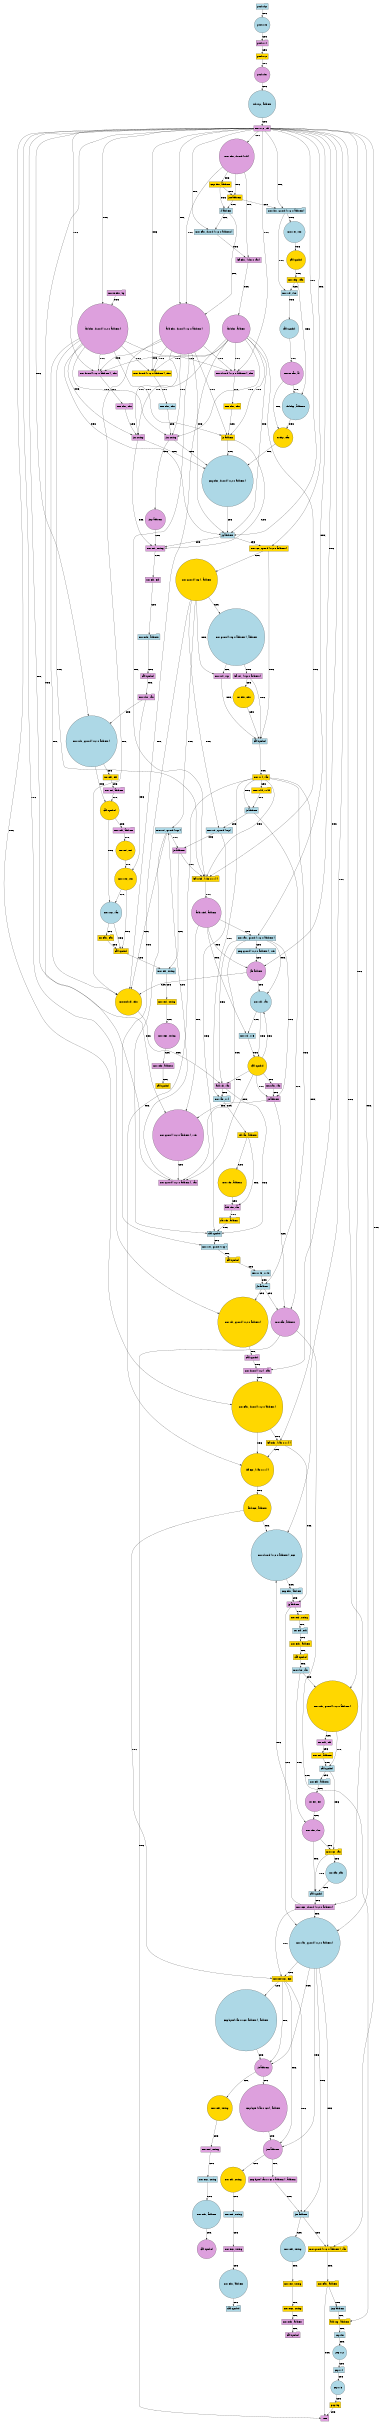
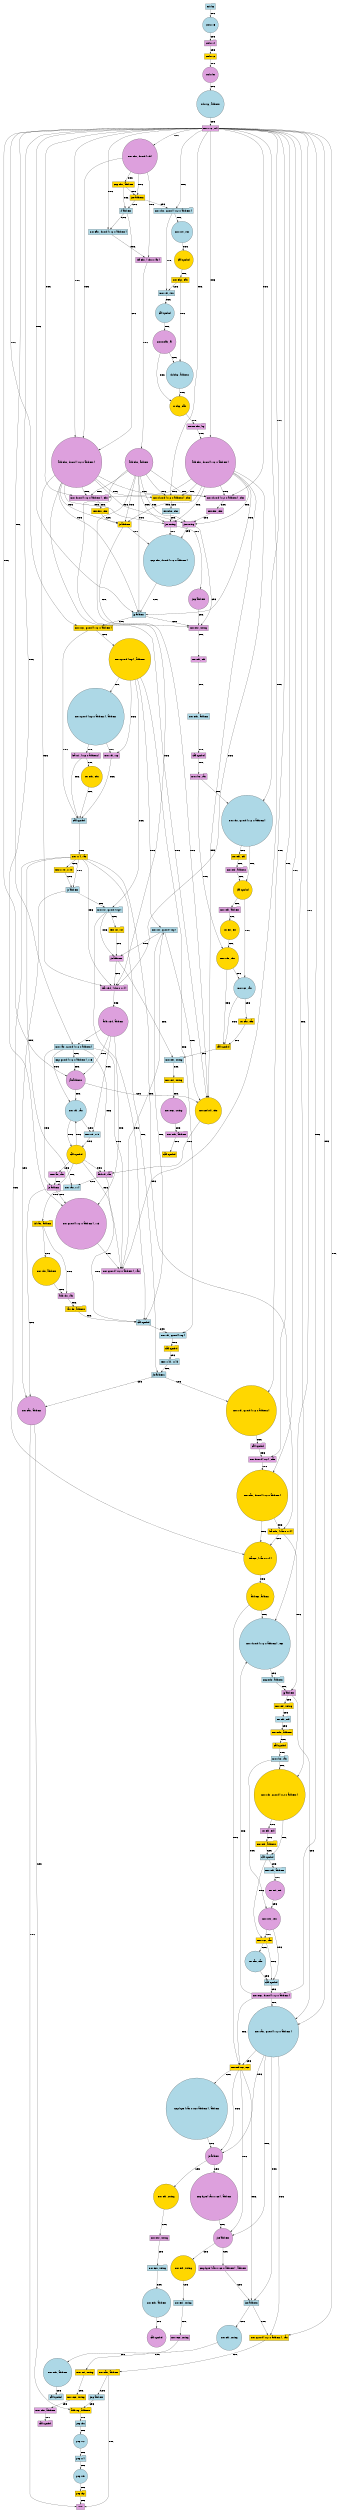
(262, 7) -> (210, 7)
(262, 454) -> (189, 418)
(206, 879) -> (114, 988)
none -> (116, 930)
